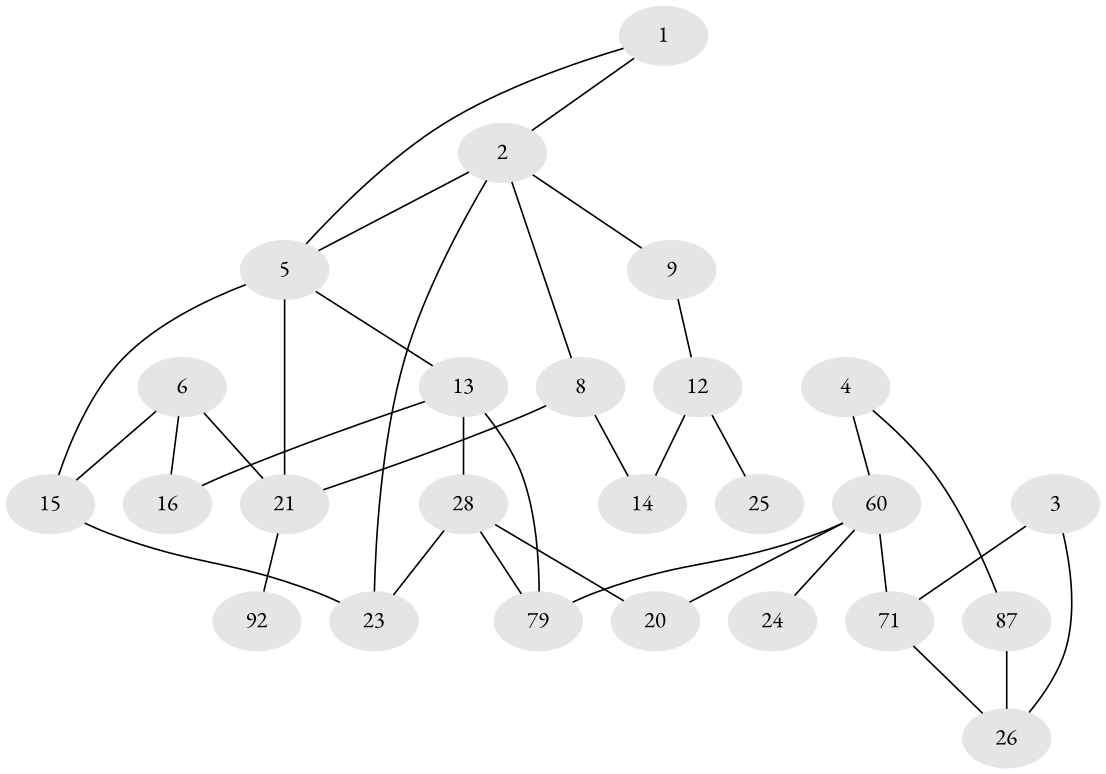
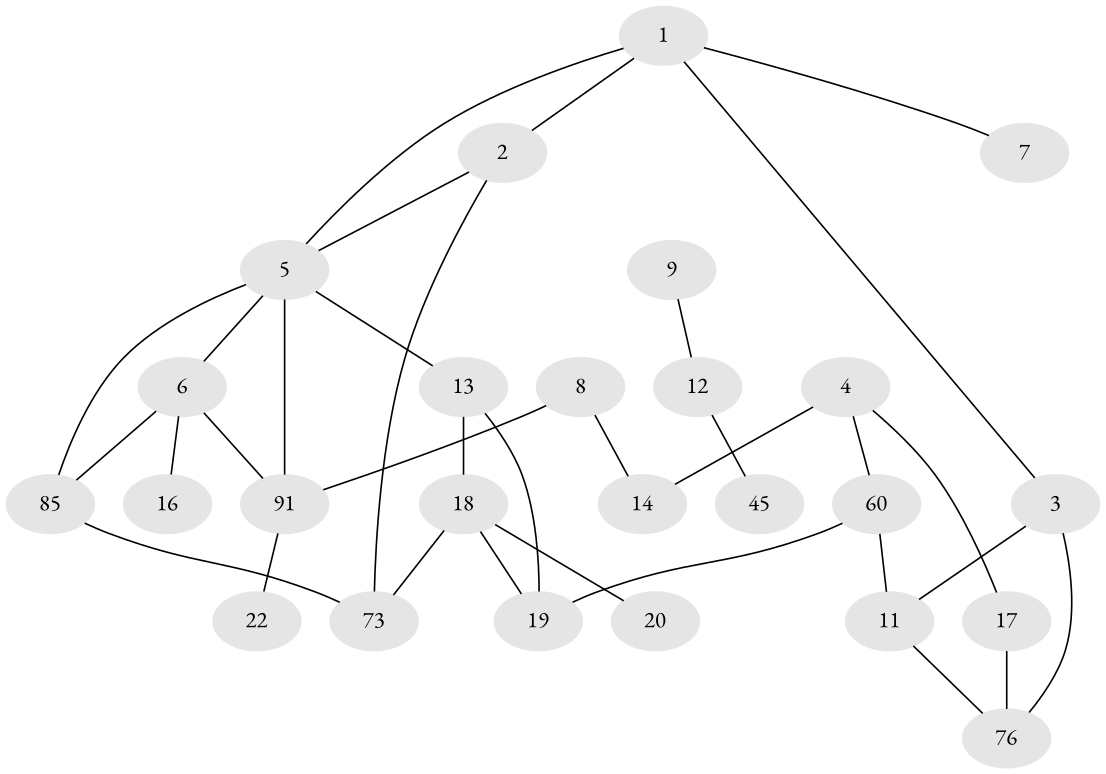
none -> (1025, 153)
(587, 212) -> none
(542, 270) -> none
none -> (859, 270)
none -> (233, 329)
(312, 441) -> none
(670, 445) -> (744, 446)
(50, 504) -> (50, 504)
(285, 504) -> (285, 504)
(464, 504) -> (464, 504)
(760, 504) -> (760, 504)
(766, 563) -> none
(257, 621) -> (257, 621)
(374, 621) -> (374, 621)
(538, 621) -> (538, 621)
(773, 621) -> none
(890, 621) -> (890, 621)
(1007, 621) -> (1007, 621)
(1007, 738) -> (1007, 738)
